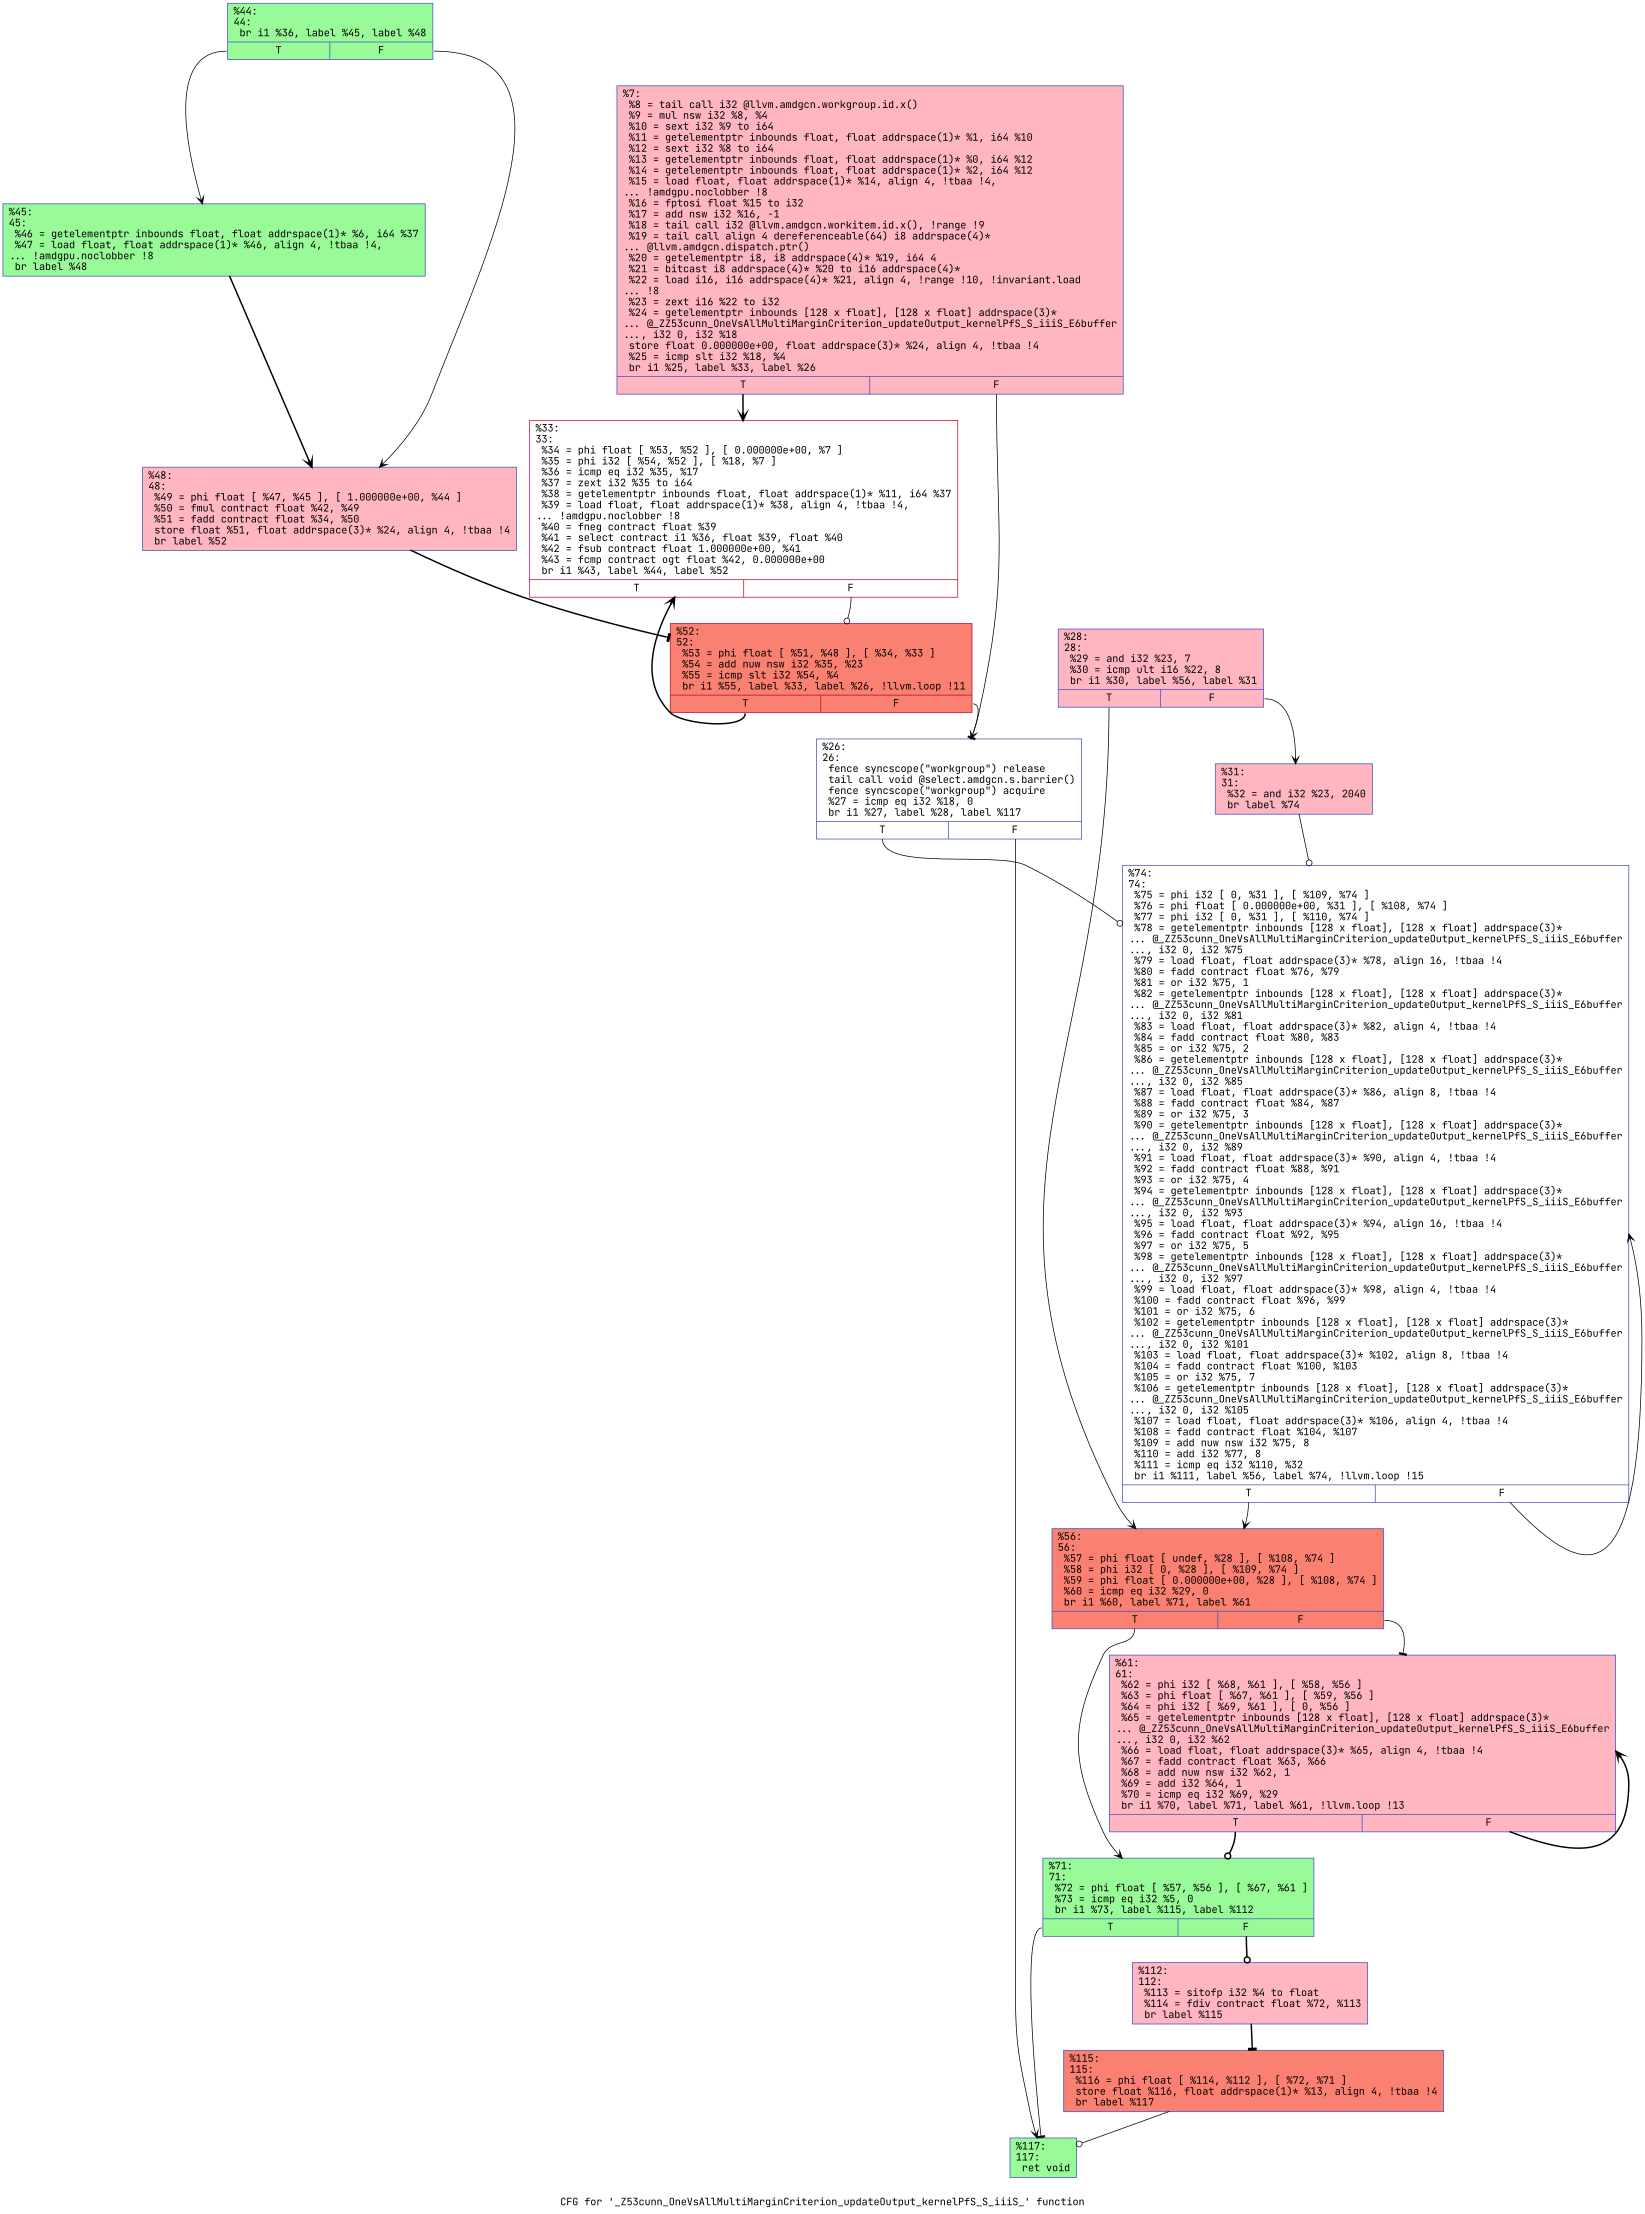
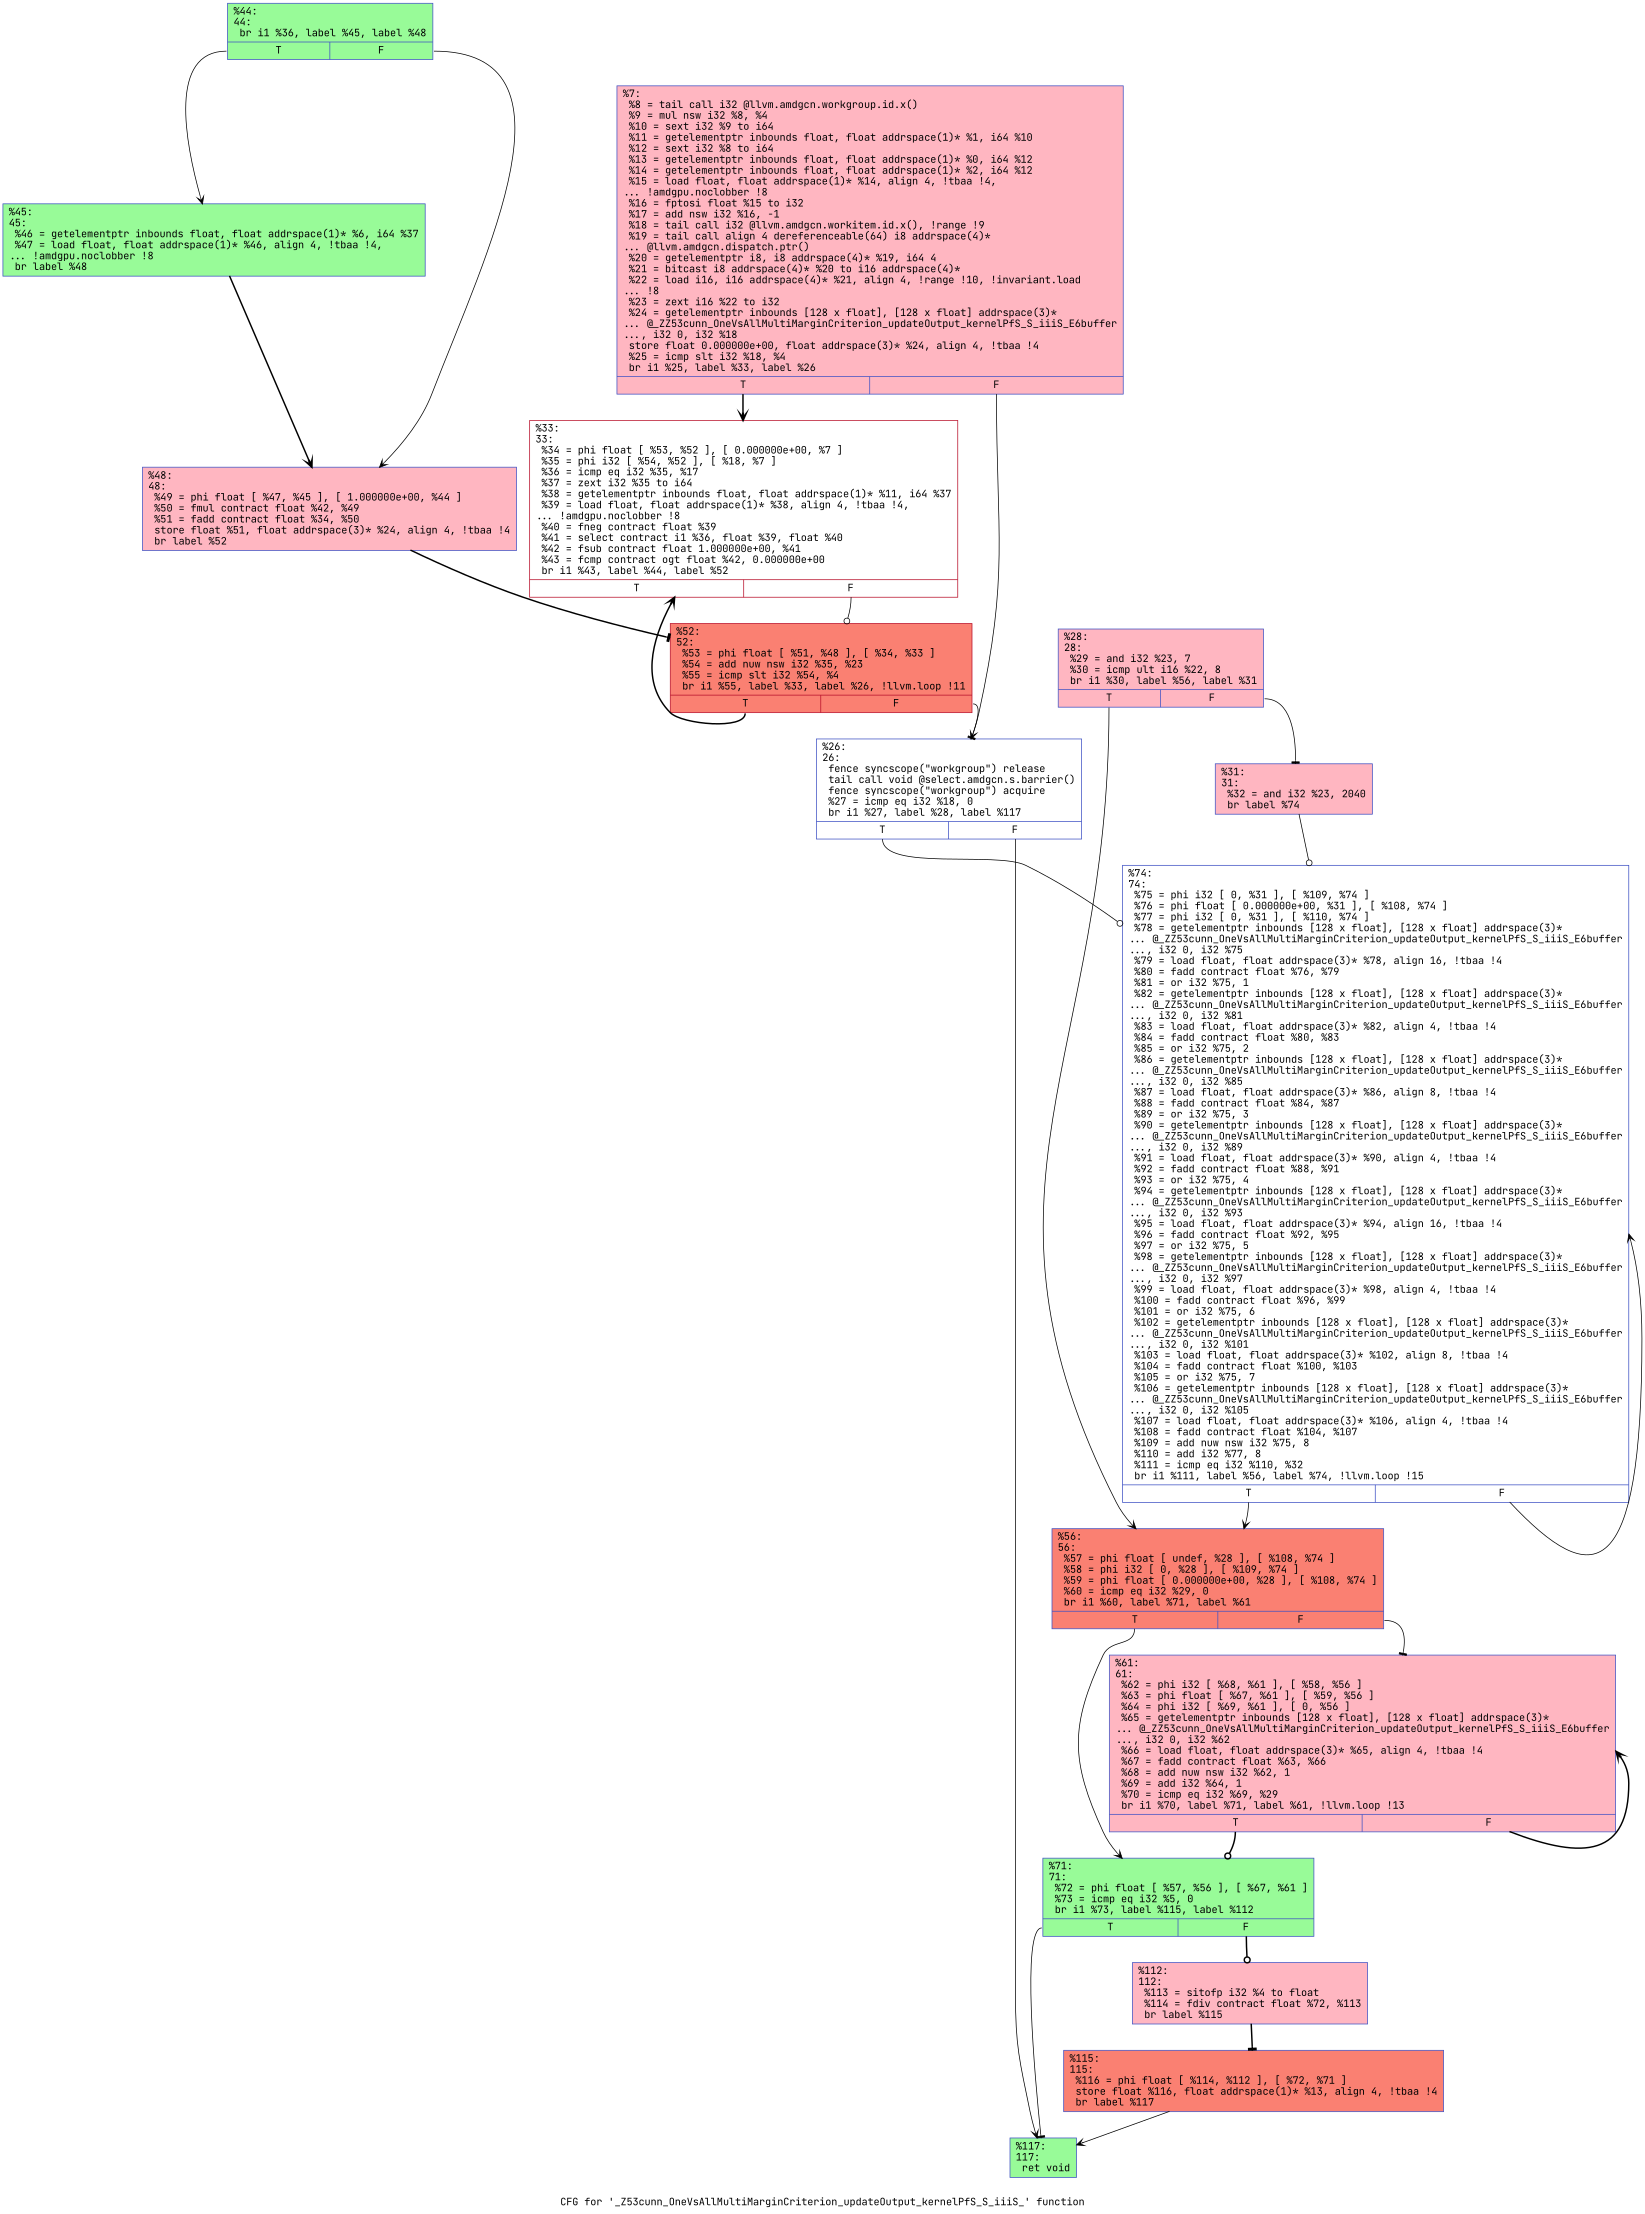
(1291, 723) -> (1291, 723)
(1126, 2127) -> (1126, 2127)
